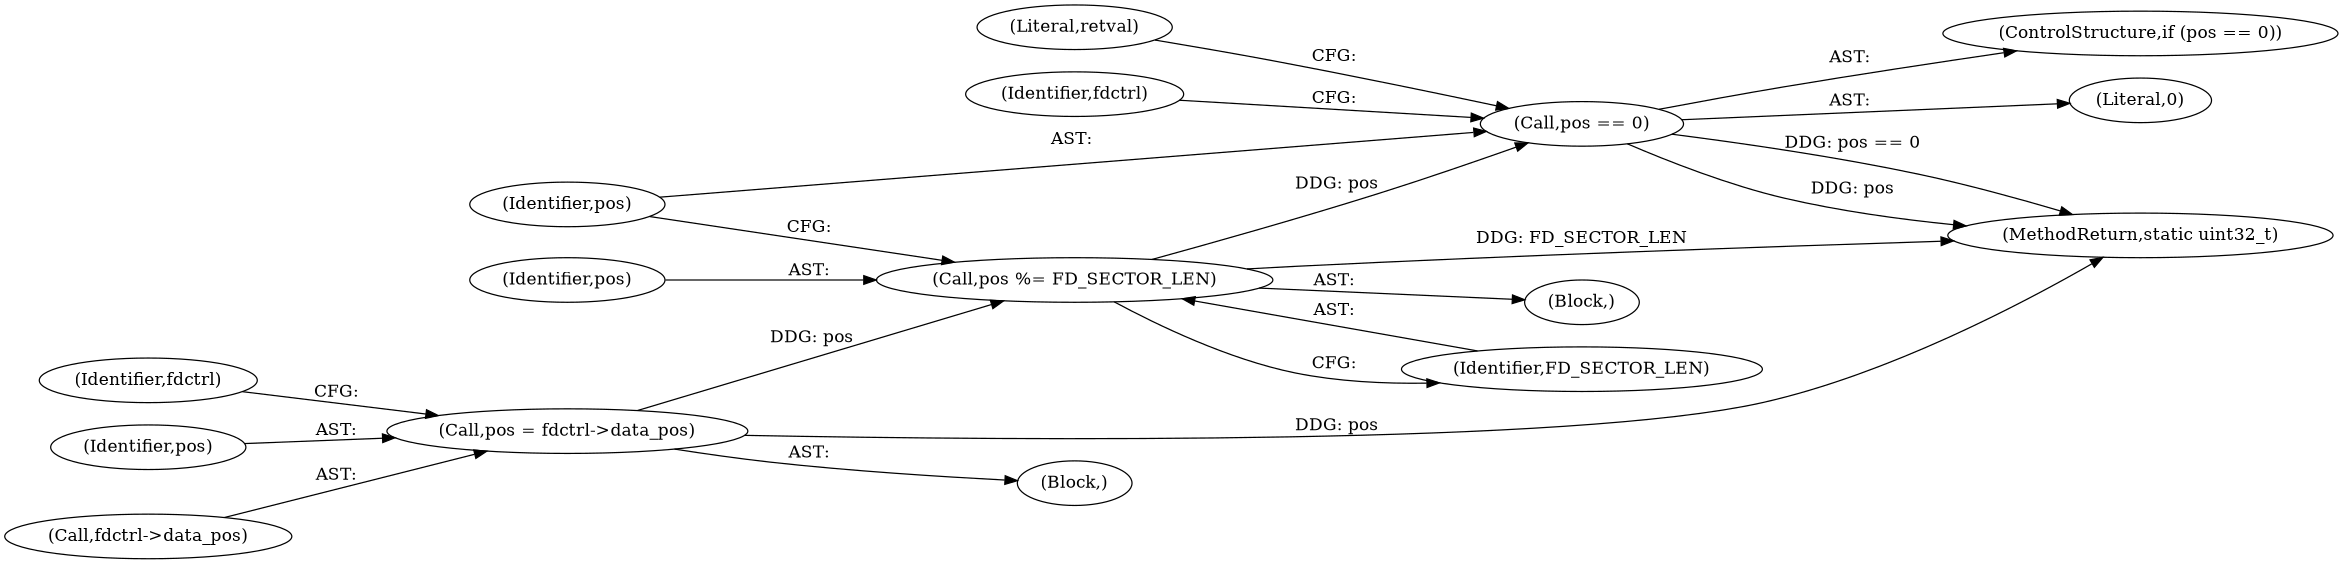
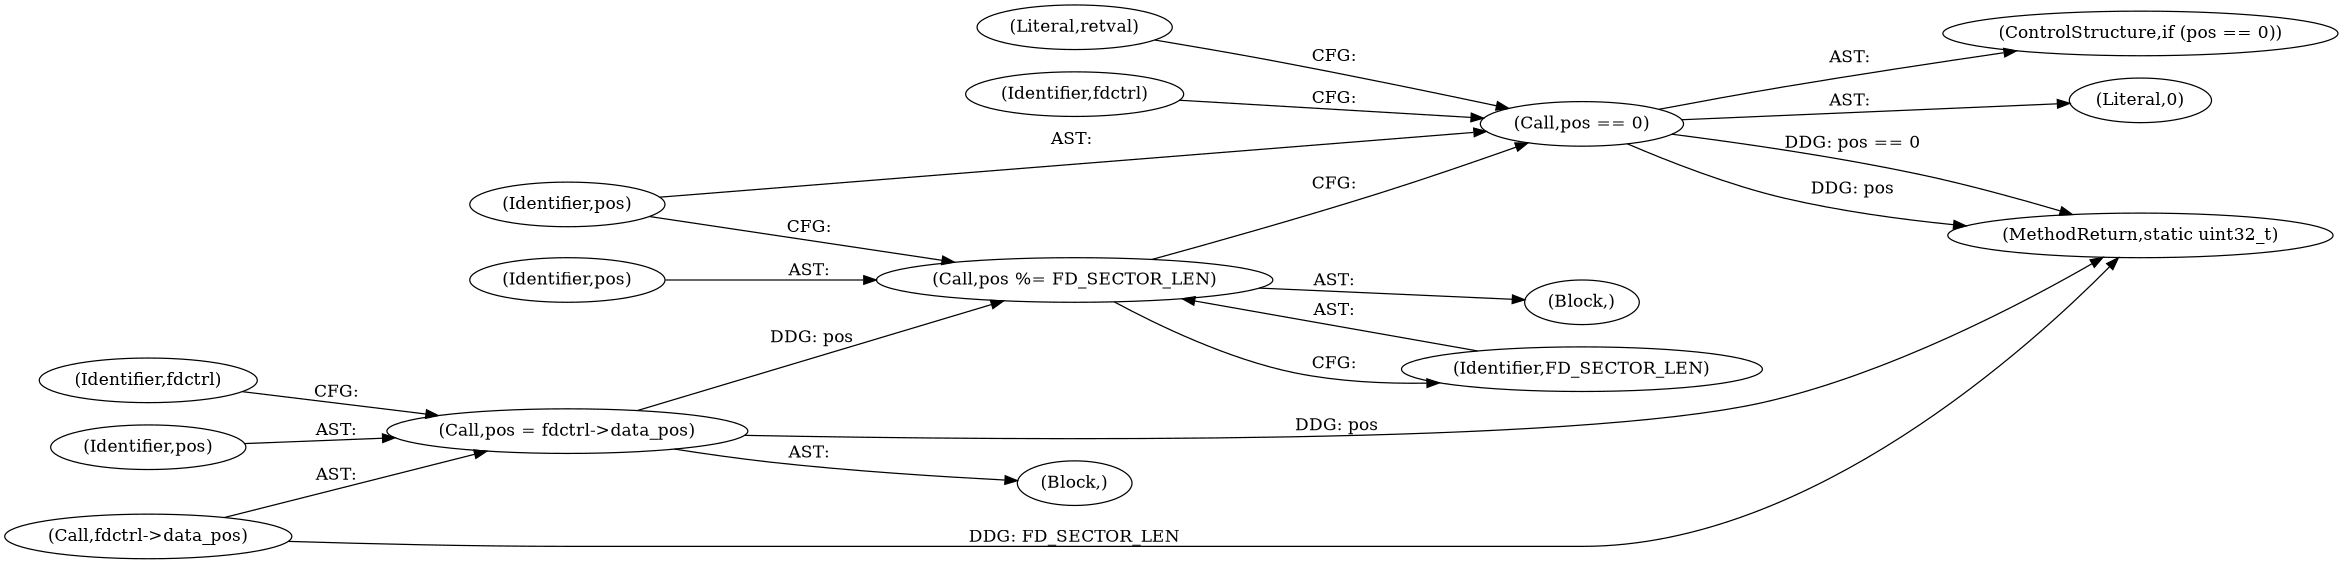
(1337, 184) -> (1337, 184)
(1594, 253) -> (1241, 546)
